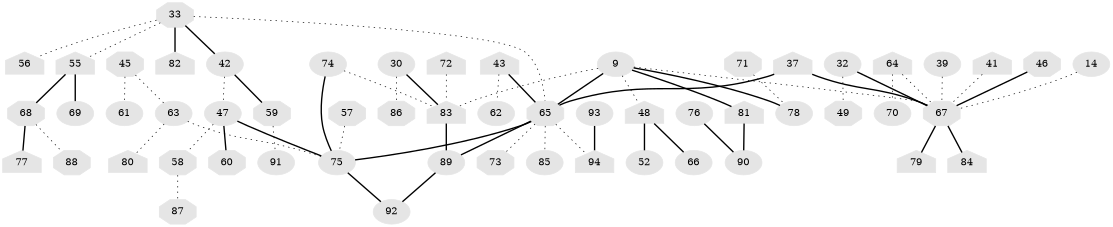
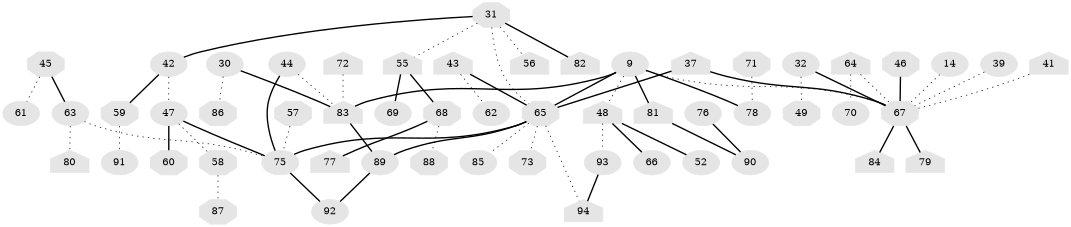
(175, 15) -> (491, 15)
(328, 64) -> (287, 64)
(528, 84) -> (485, 89)
(150, 89) -> (58, 89)
none -> (603, 137)
